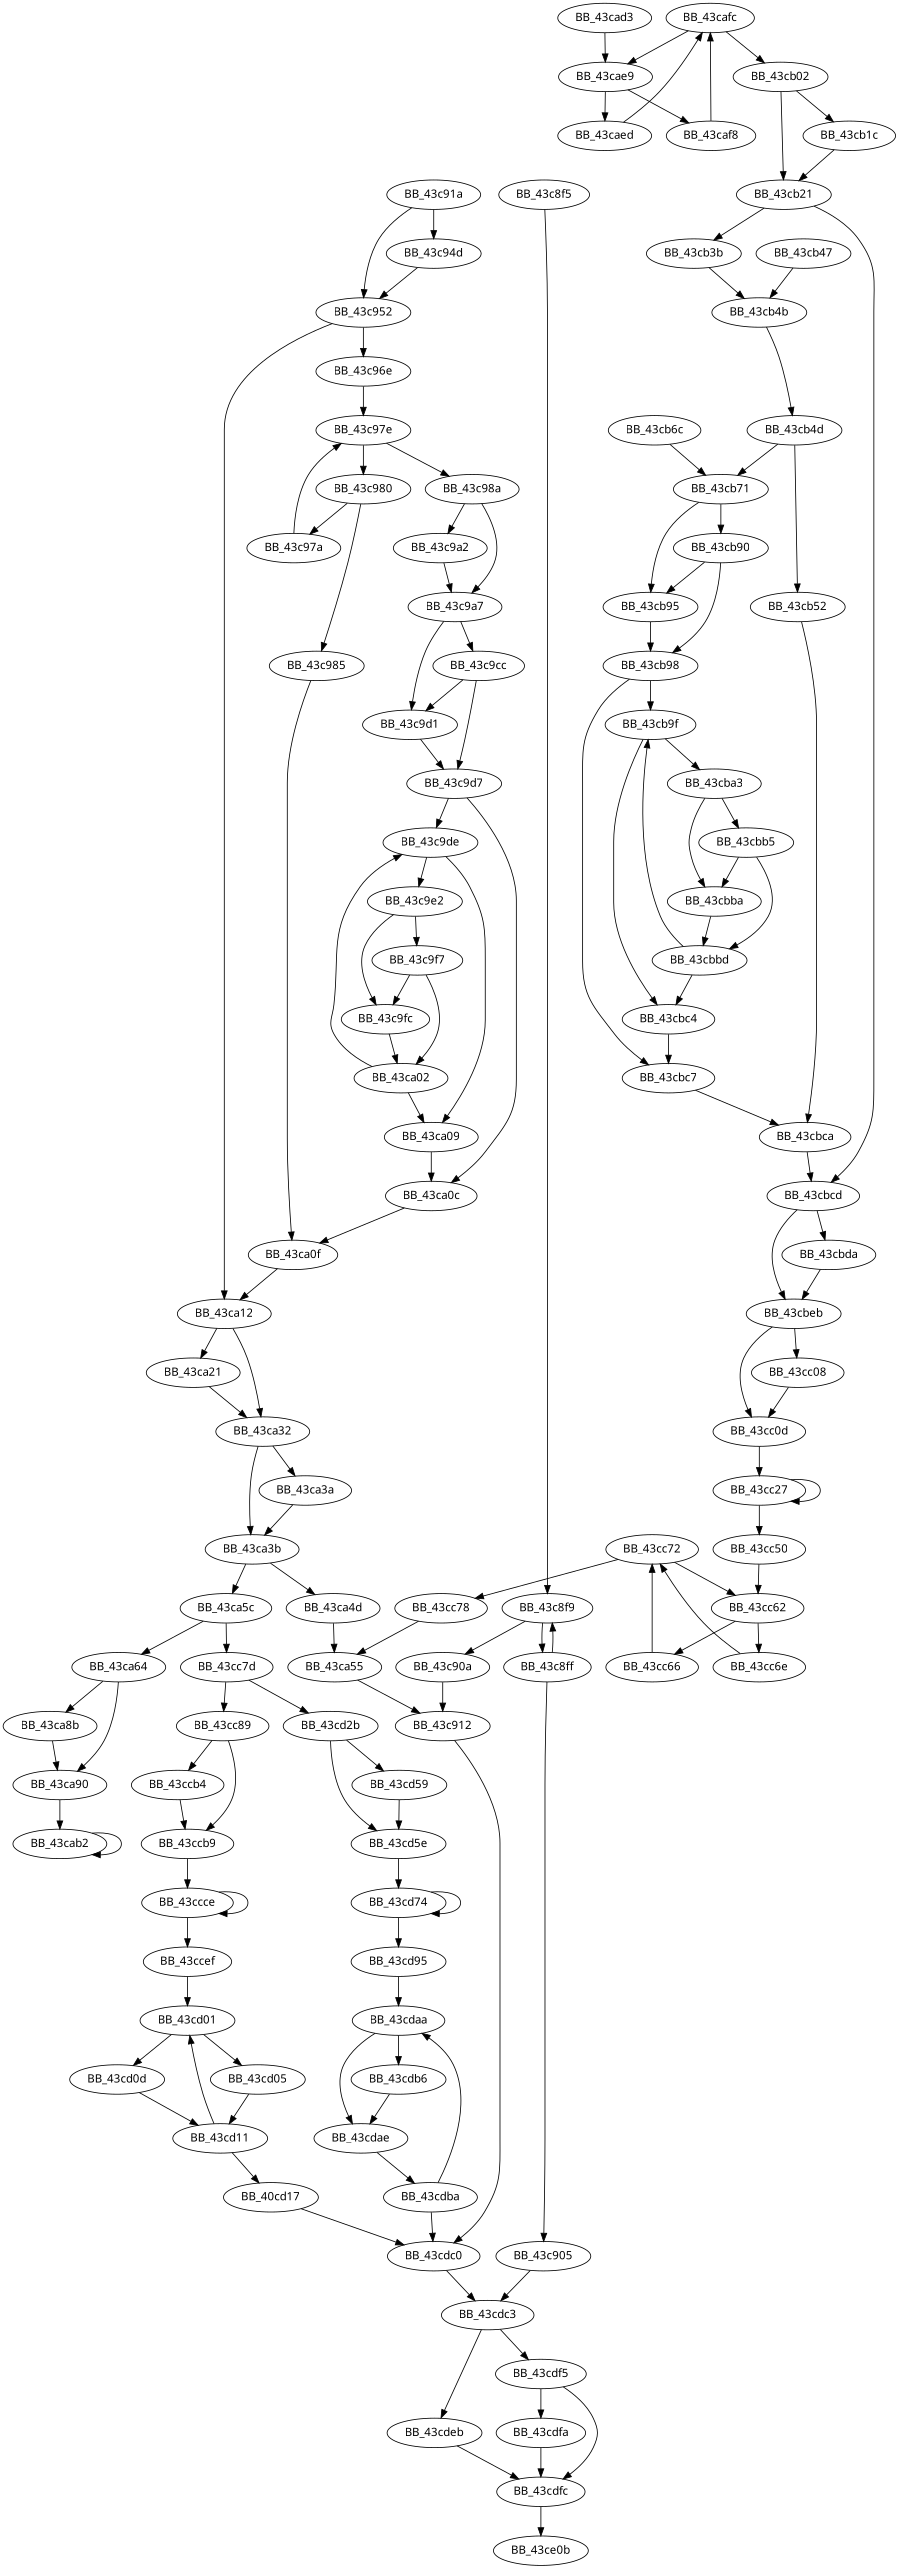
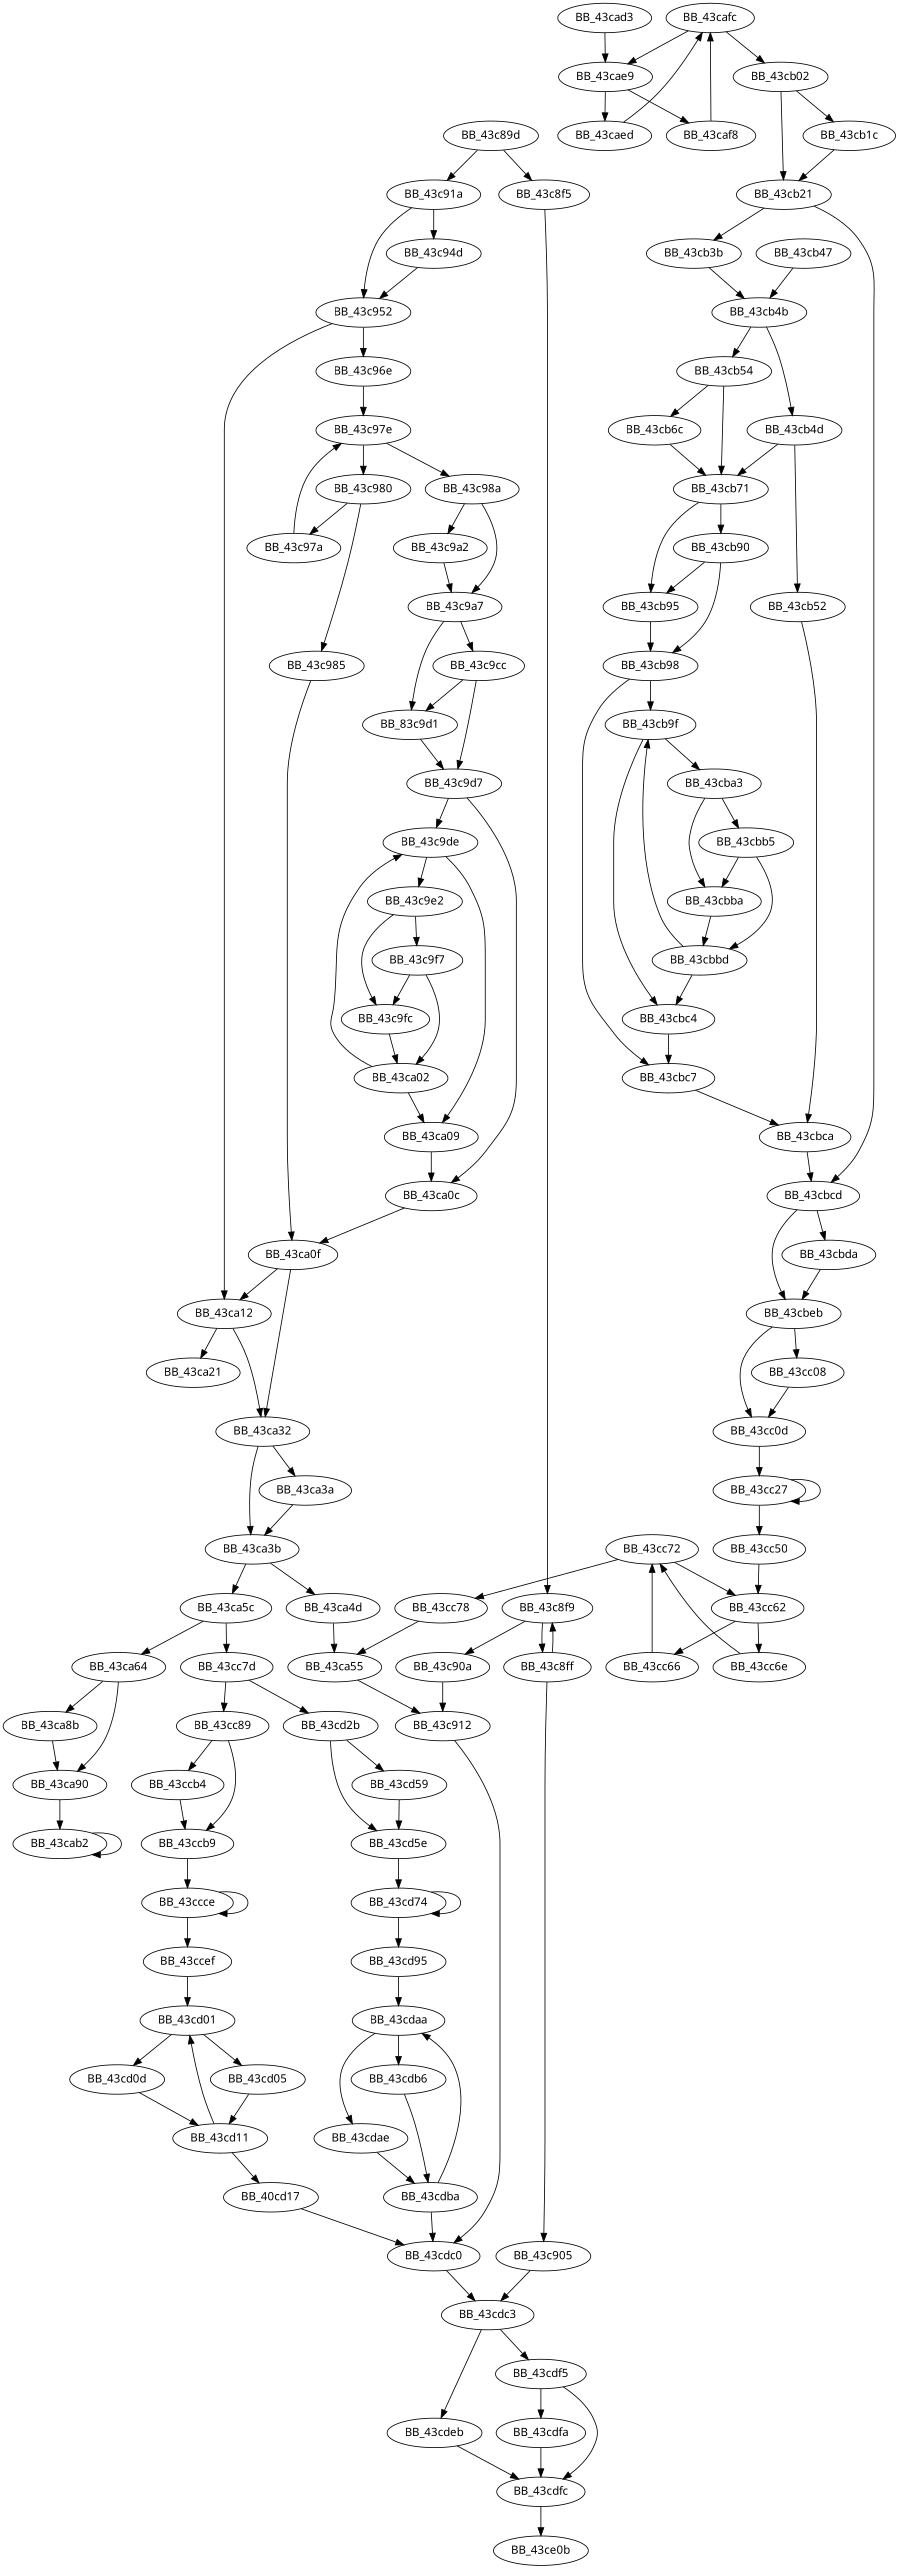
none -> (491, 136)
none -> (724, 371)
(410, 725) -> (410, 725)
(225, 1400) -> (279, 1339)
(382, 2106) -> (418, 2134)
